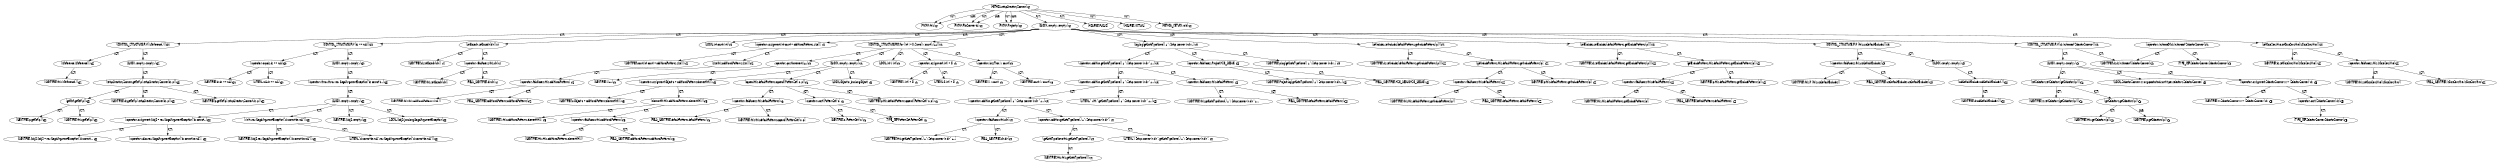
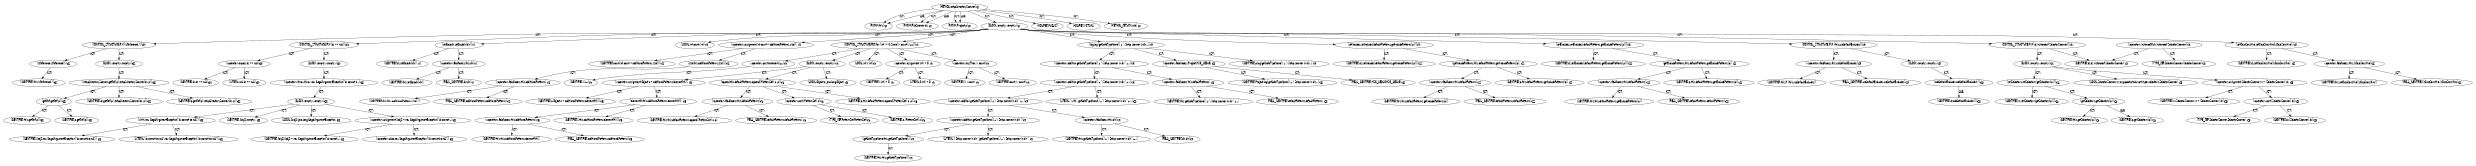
(1986, 92) -> (1962, 92)
none -> (2295, 120)
